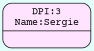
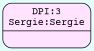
(47, 22) -> (47, 22)
